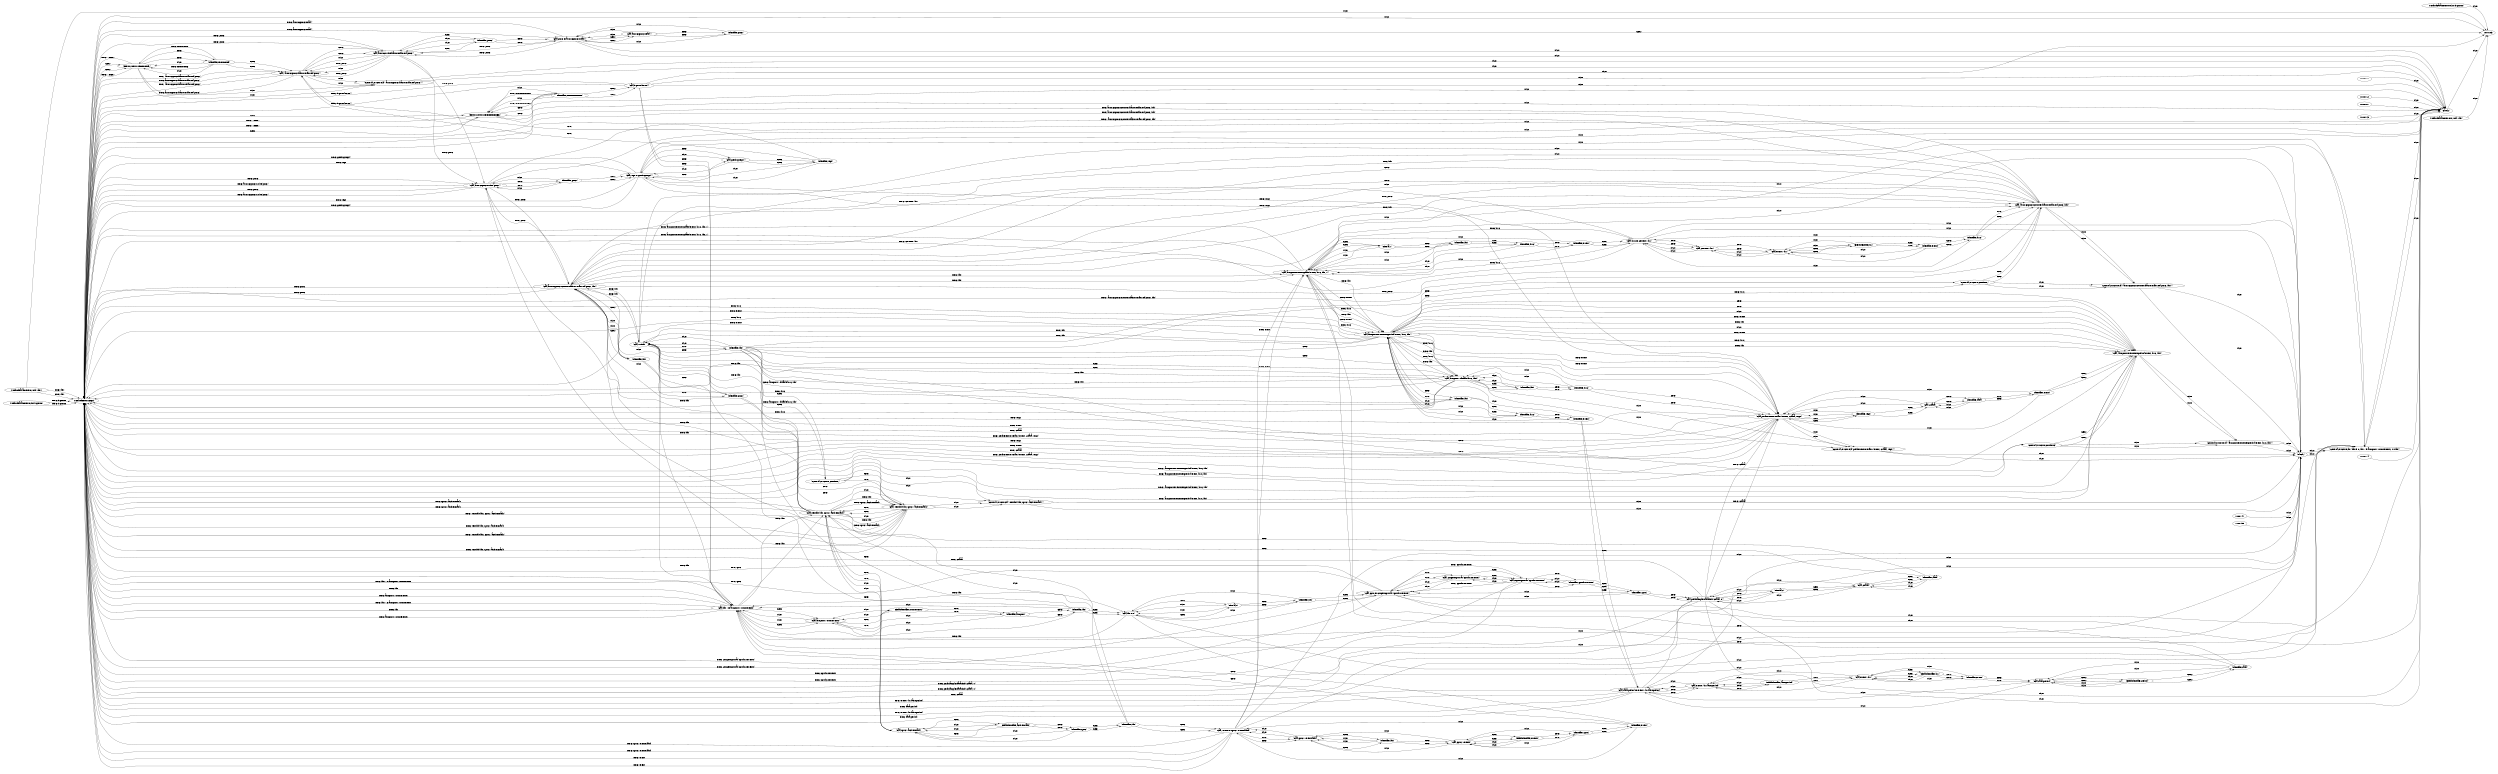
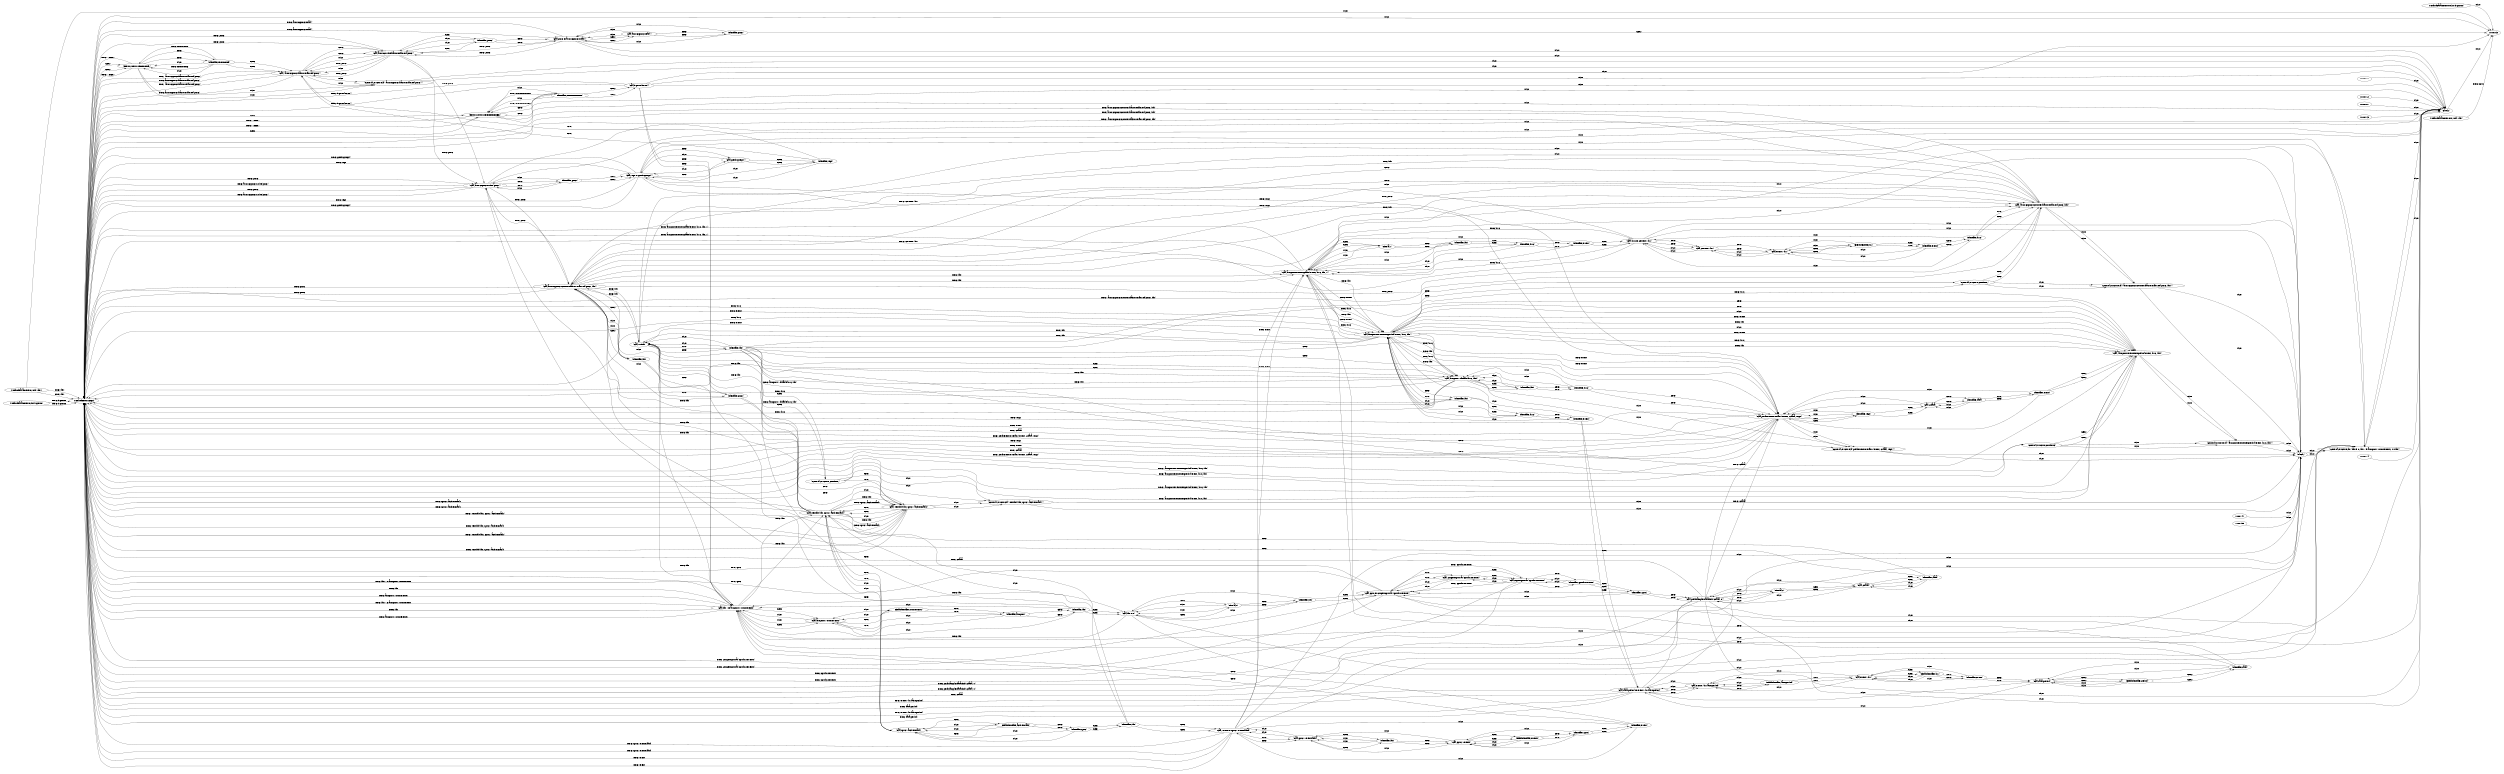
(2476, 98) -> (2478, 84)
